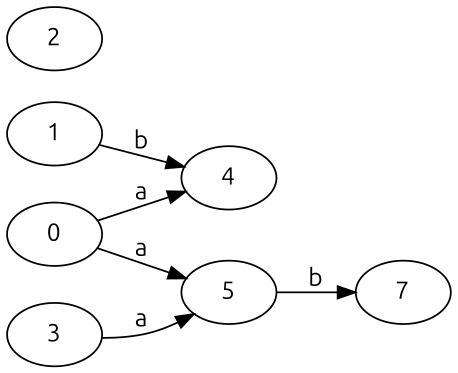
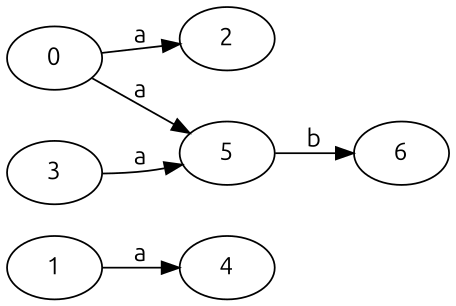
(142, 142) -> (141, 254)
(133, 209) -> (132, 49)
(403, 292) -> (402, 153)
